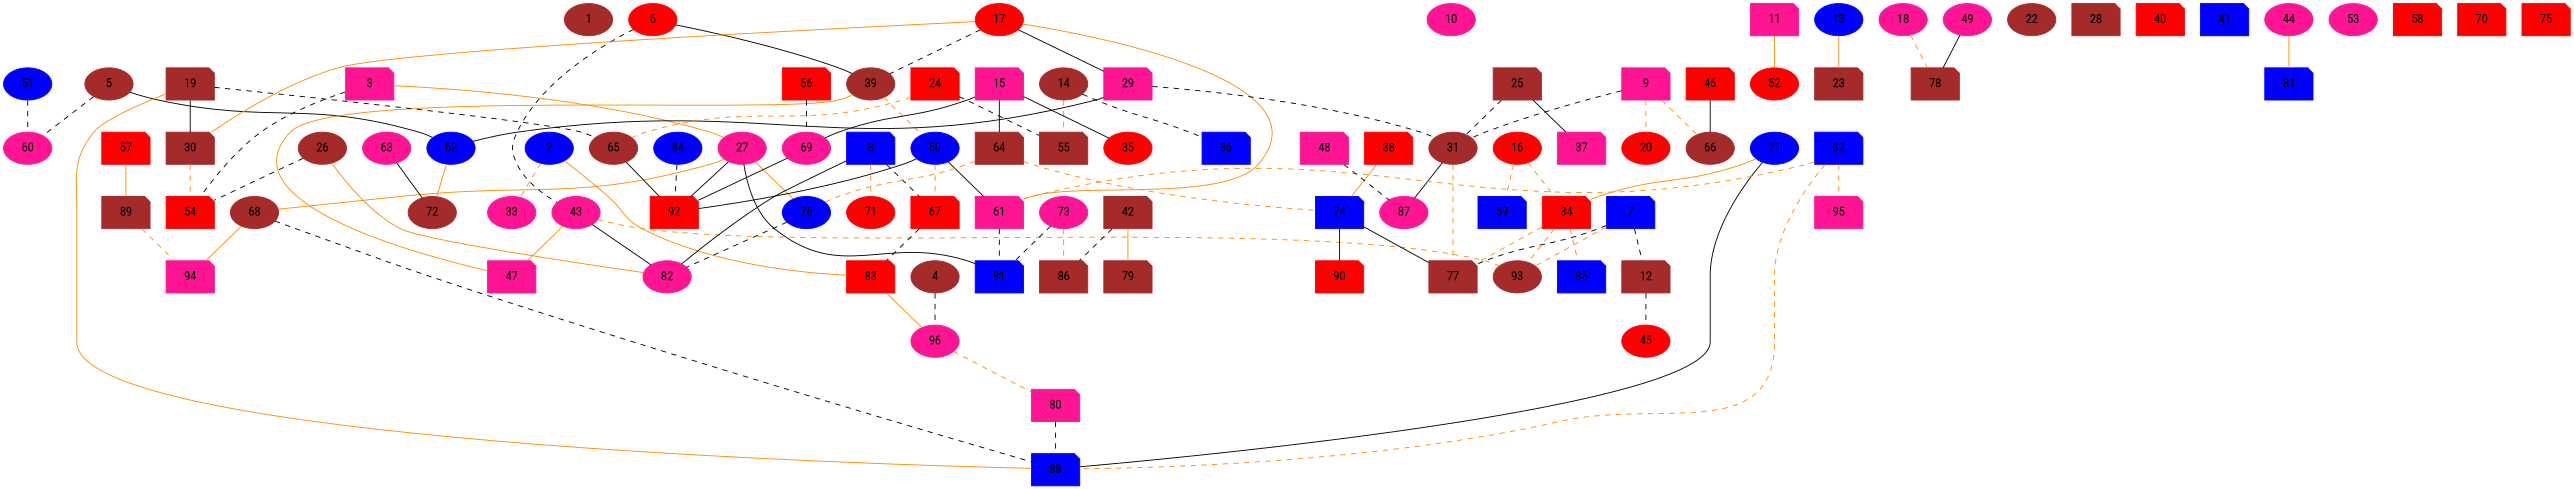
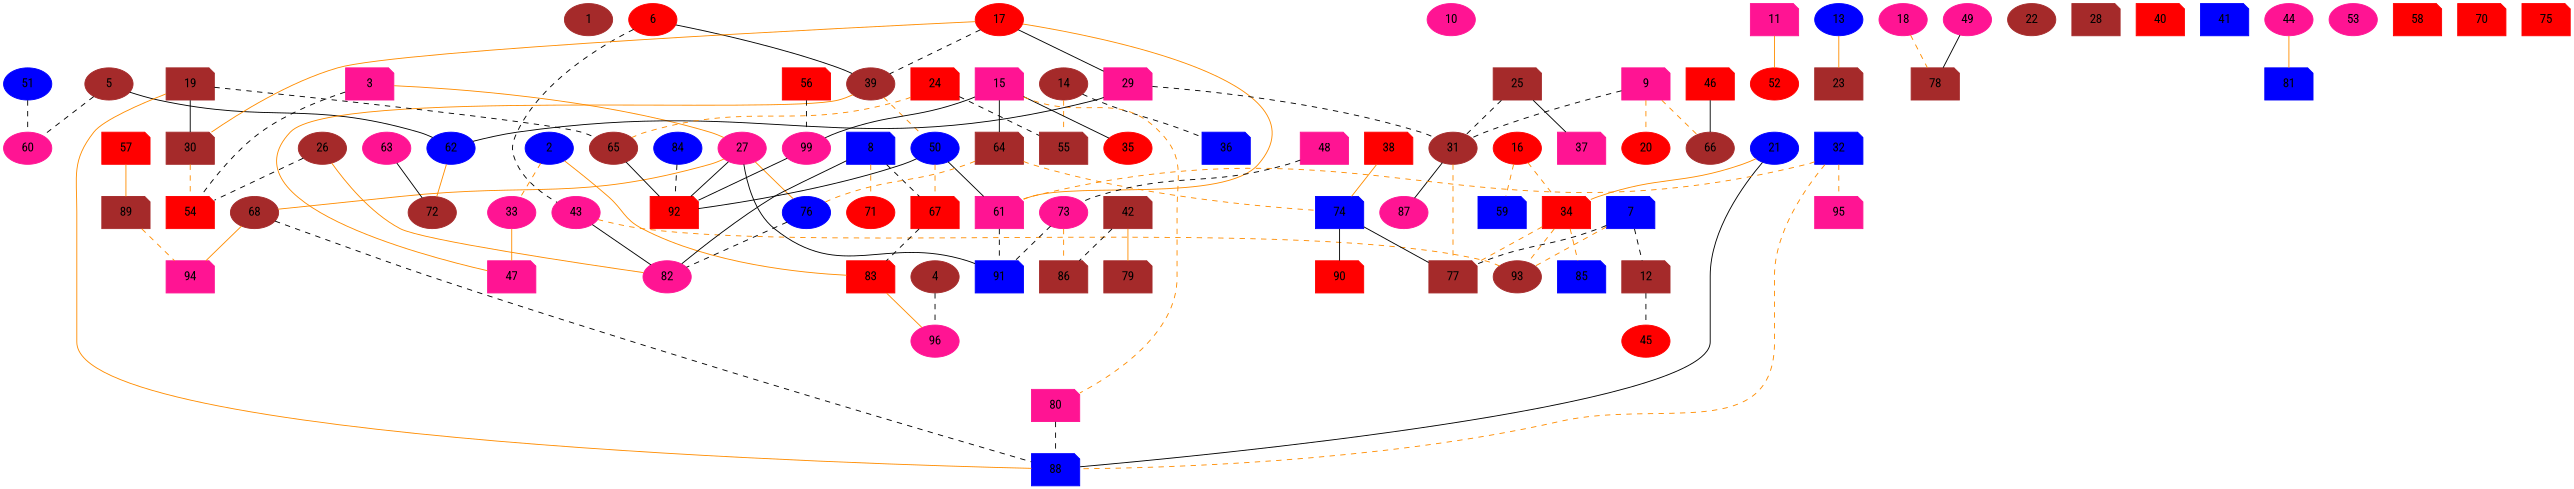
(806, 148) -> (806, 148)
(1369, 184) -> (1191, 180)
(545, 243) -> (512, 245)
(992, 372) -> (1177, 209)
